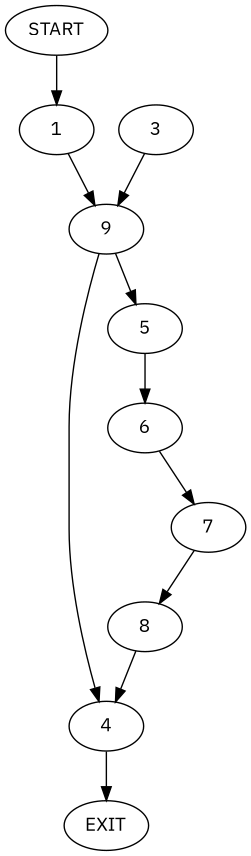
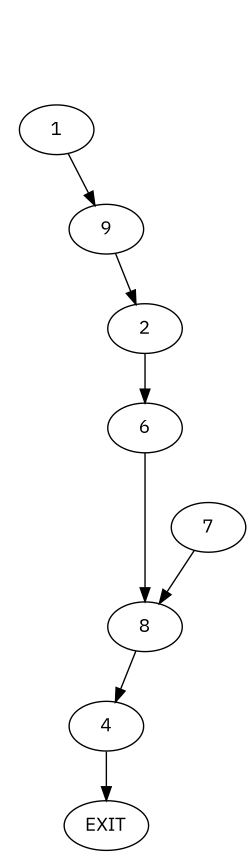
(57, 30) -> none
(156, 130) -> none
(145, 329) -> (145, 329)
(69, 471) -> none
(173, 472) -> (145, 520)
